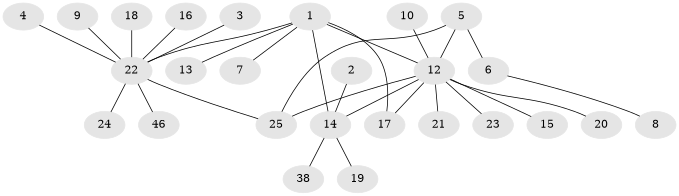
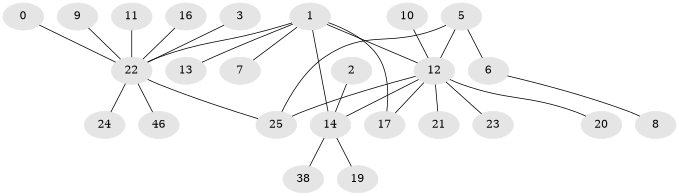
(23, 17) -> (23, 17)
(132, 17) -> (132, 17)
(547, 125) -> none
